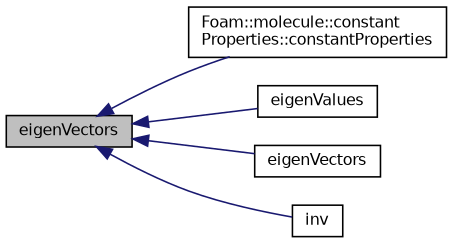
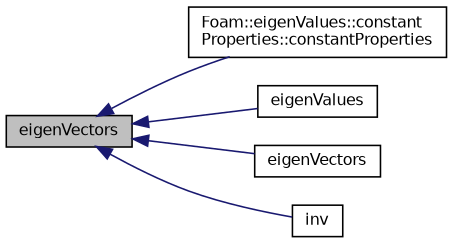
(318, 32) -> (318, 32)
